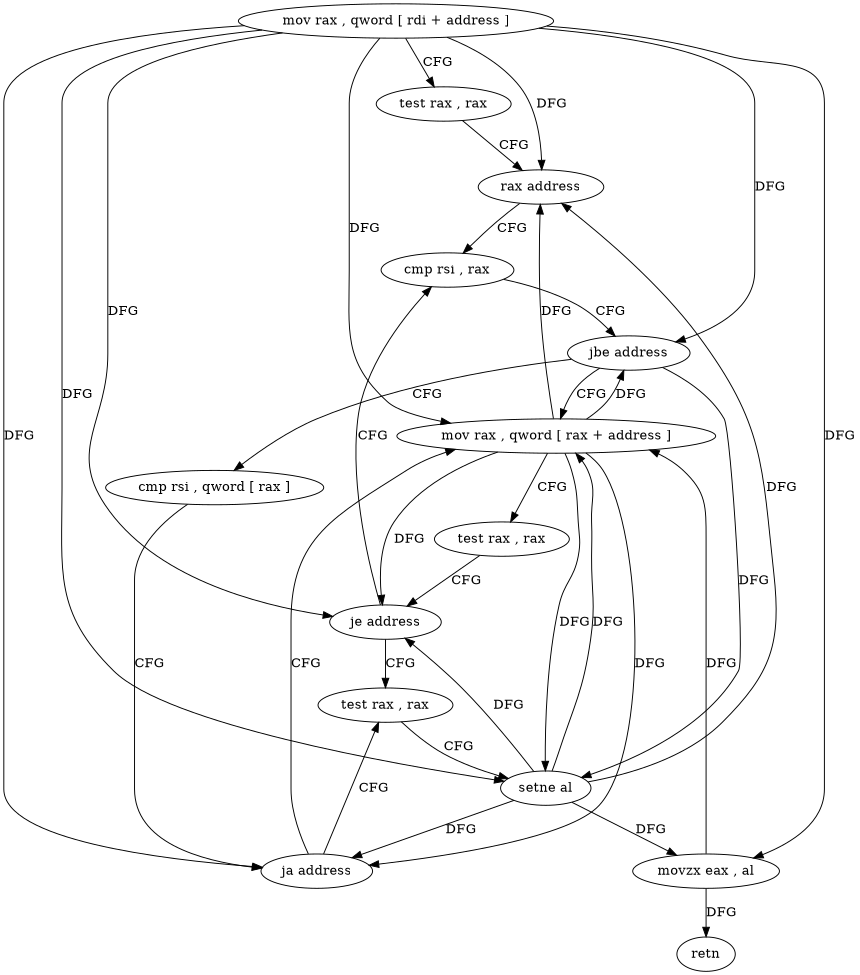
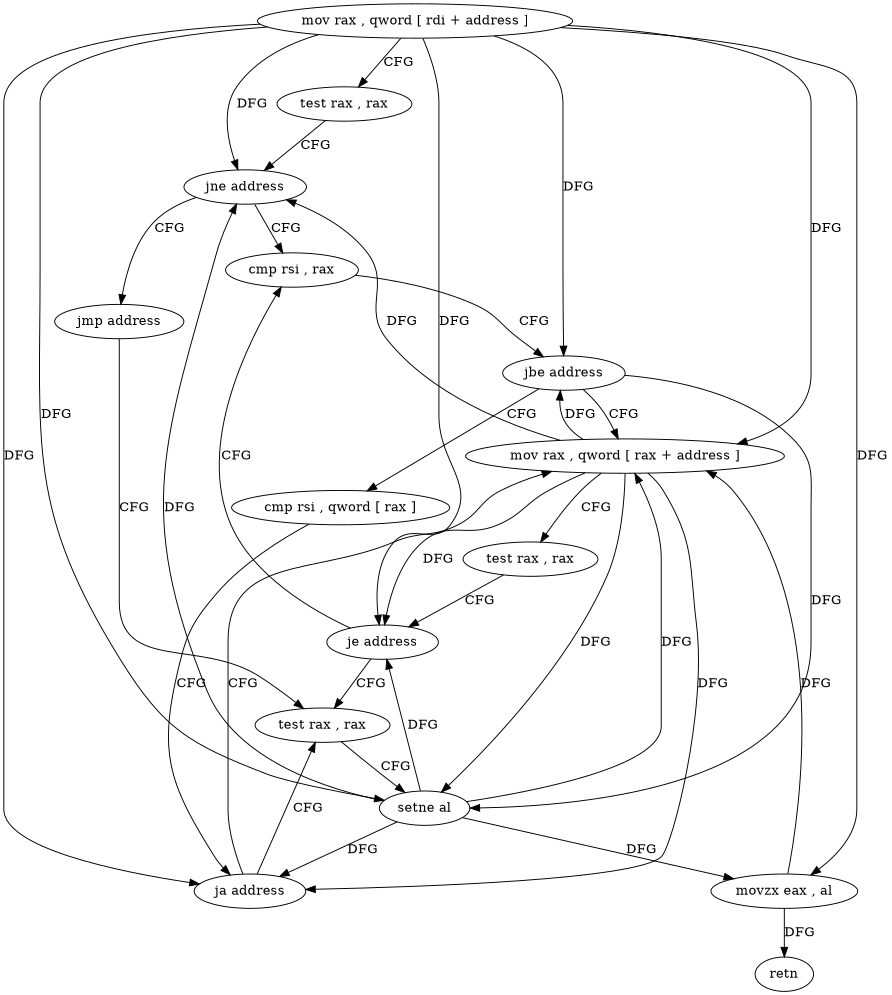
(541, 187) -> (245, 187)
none -> (119, 322)
